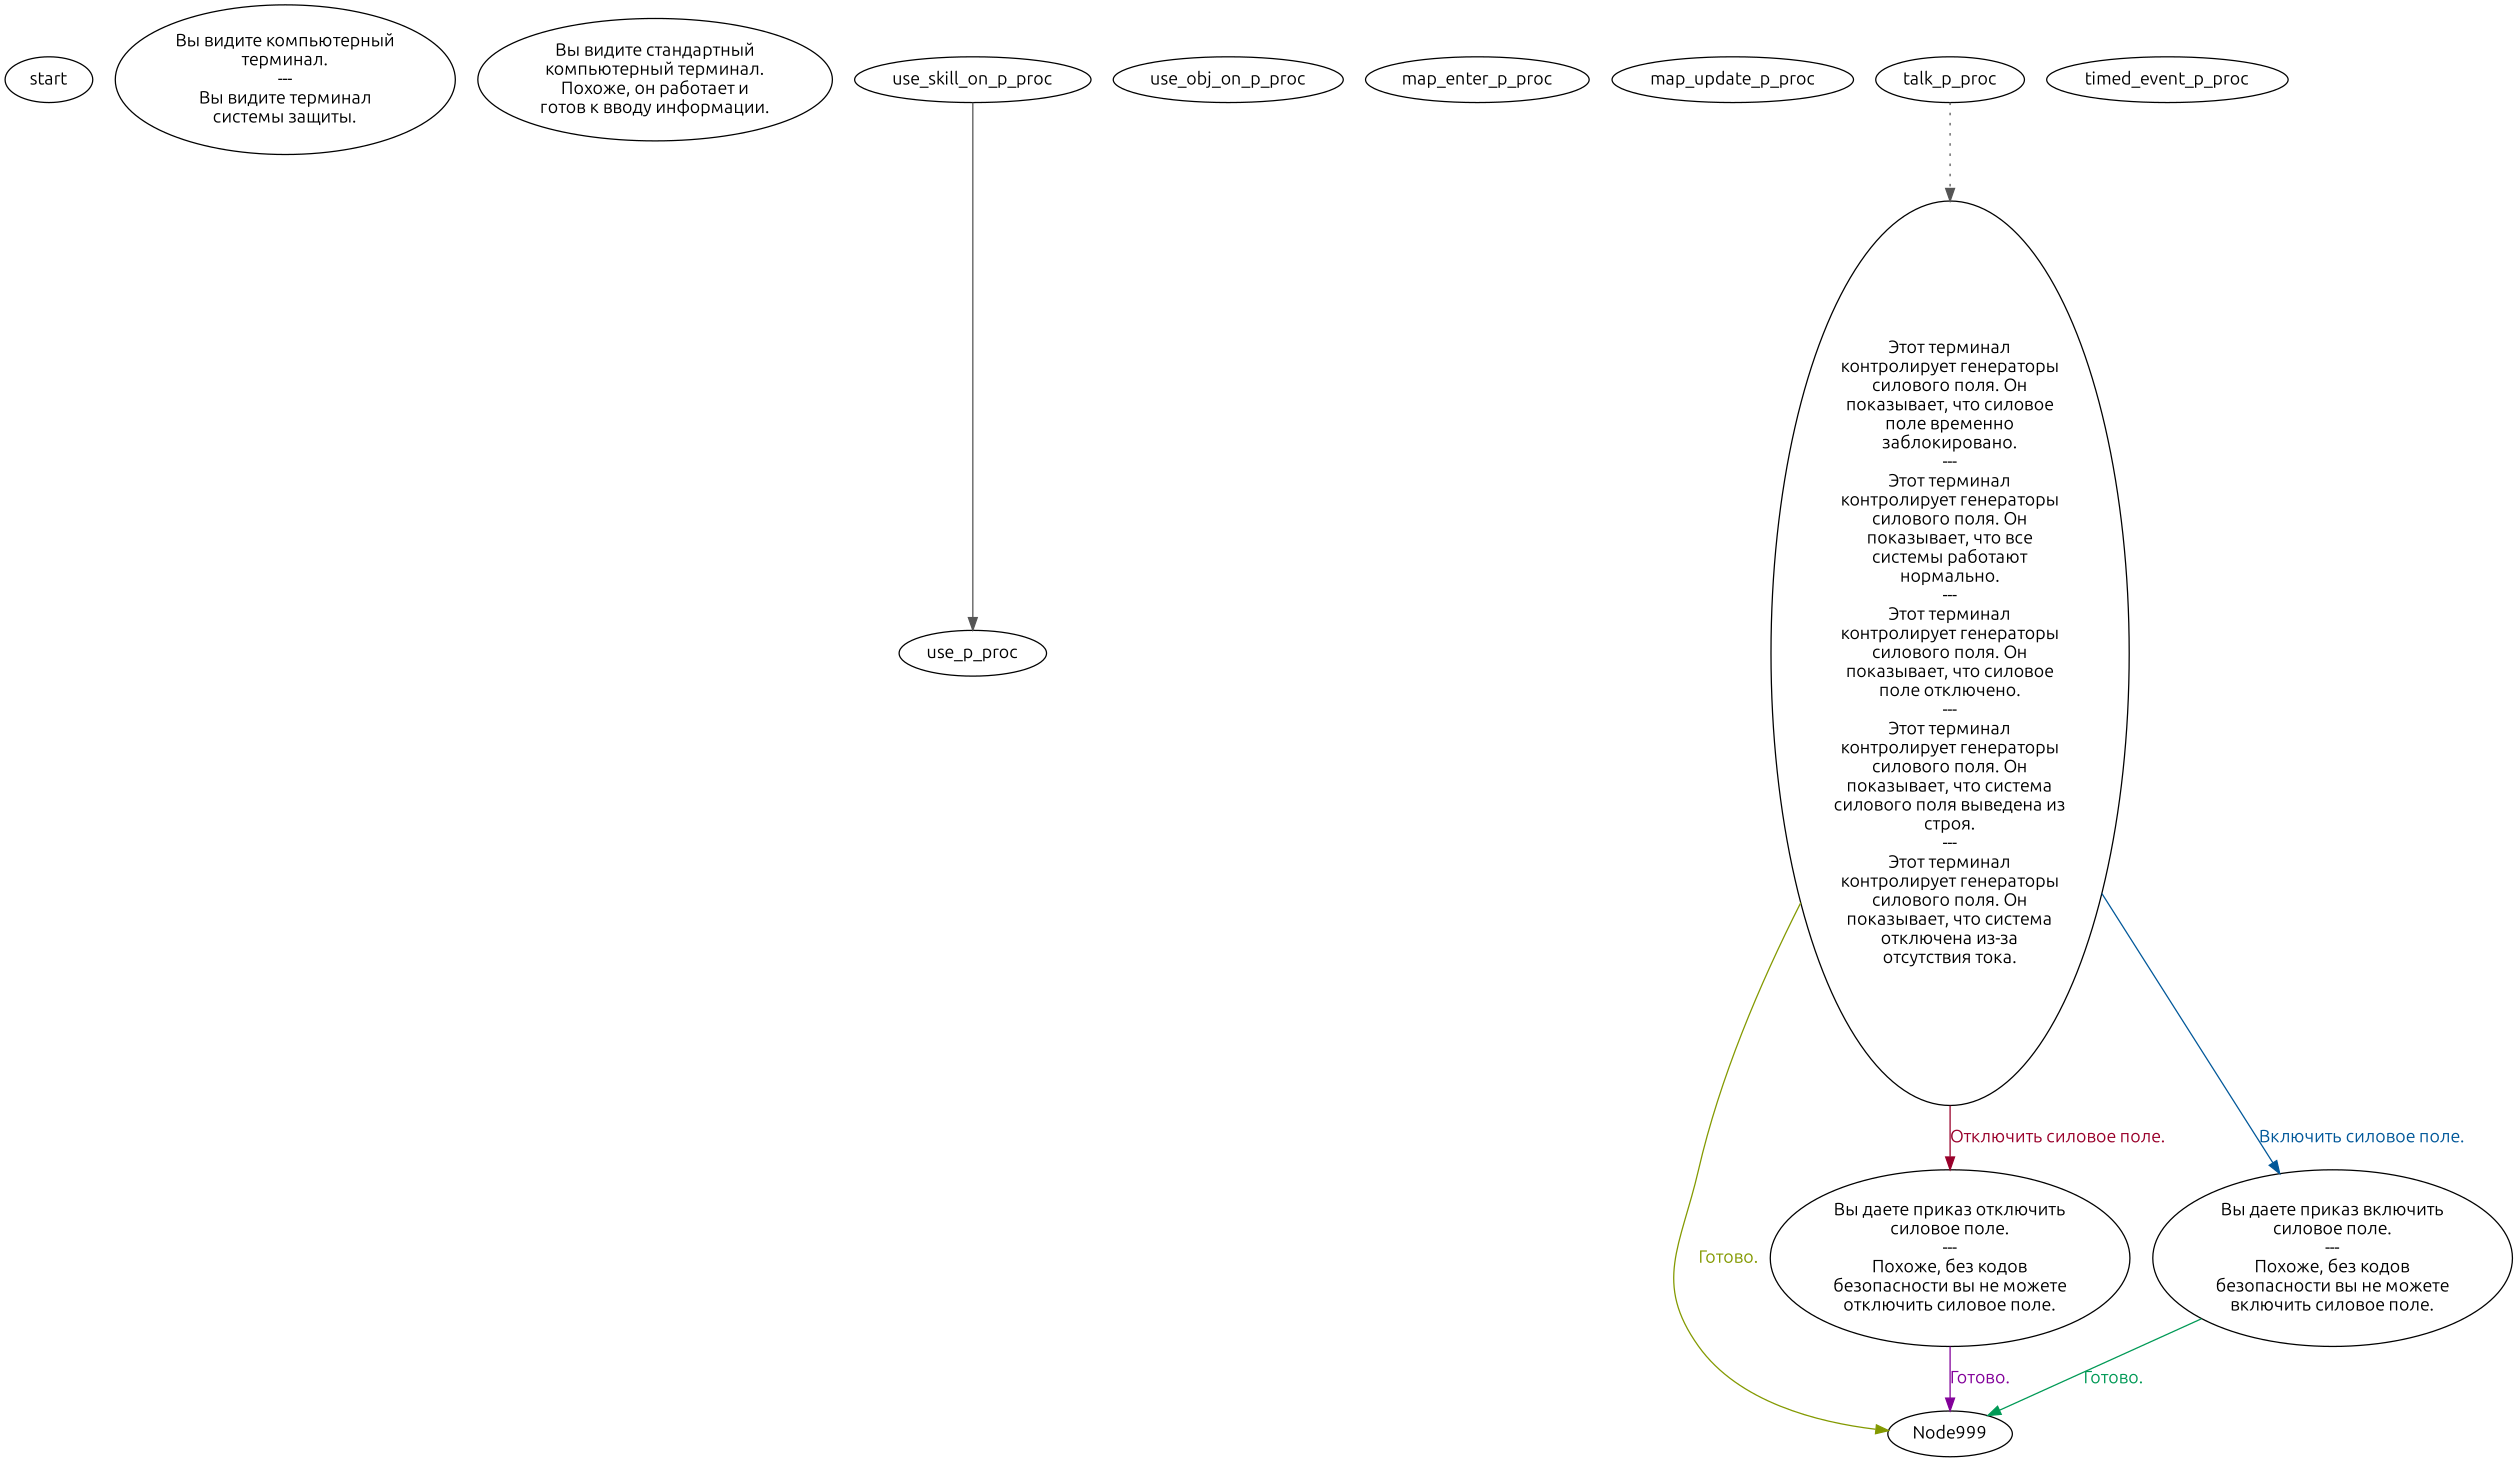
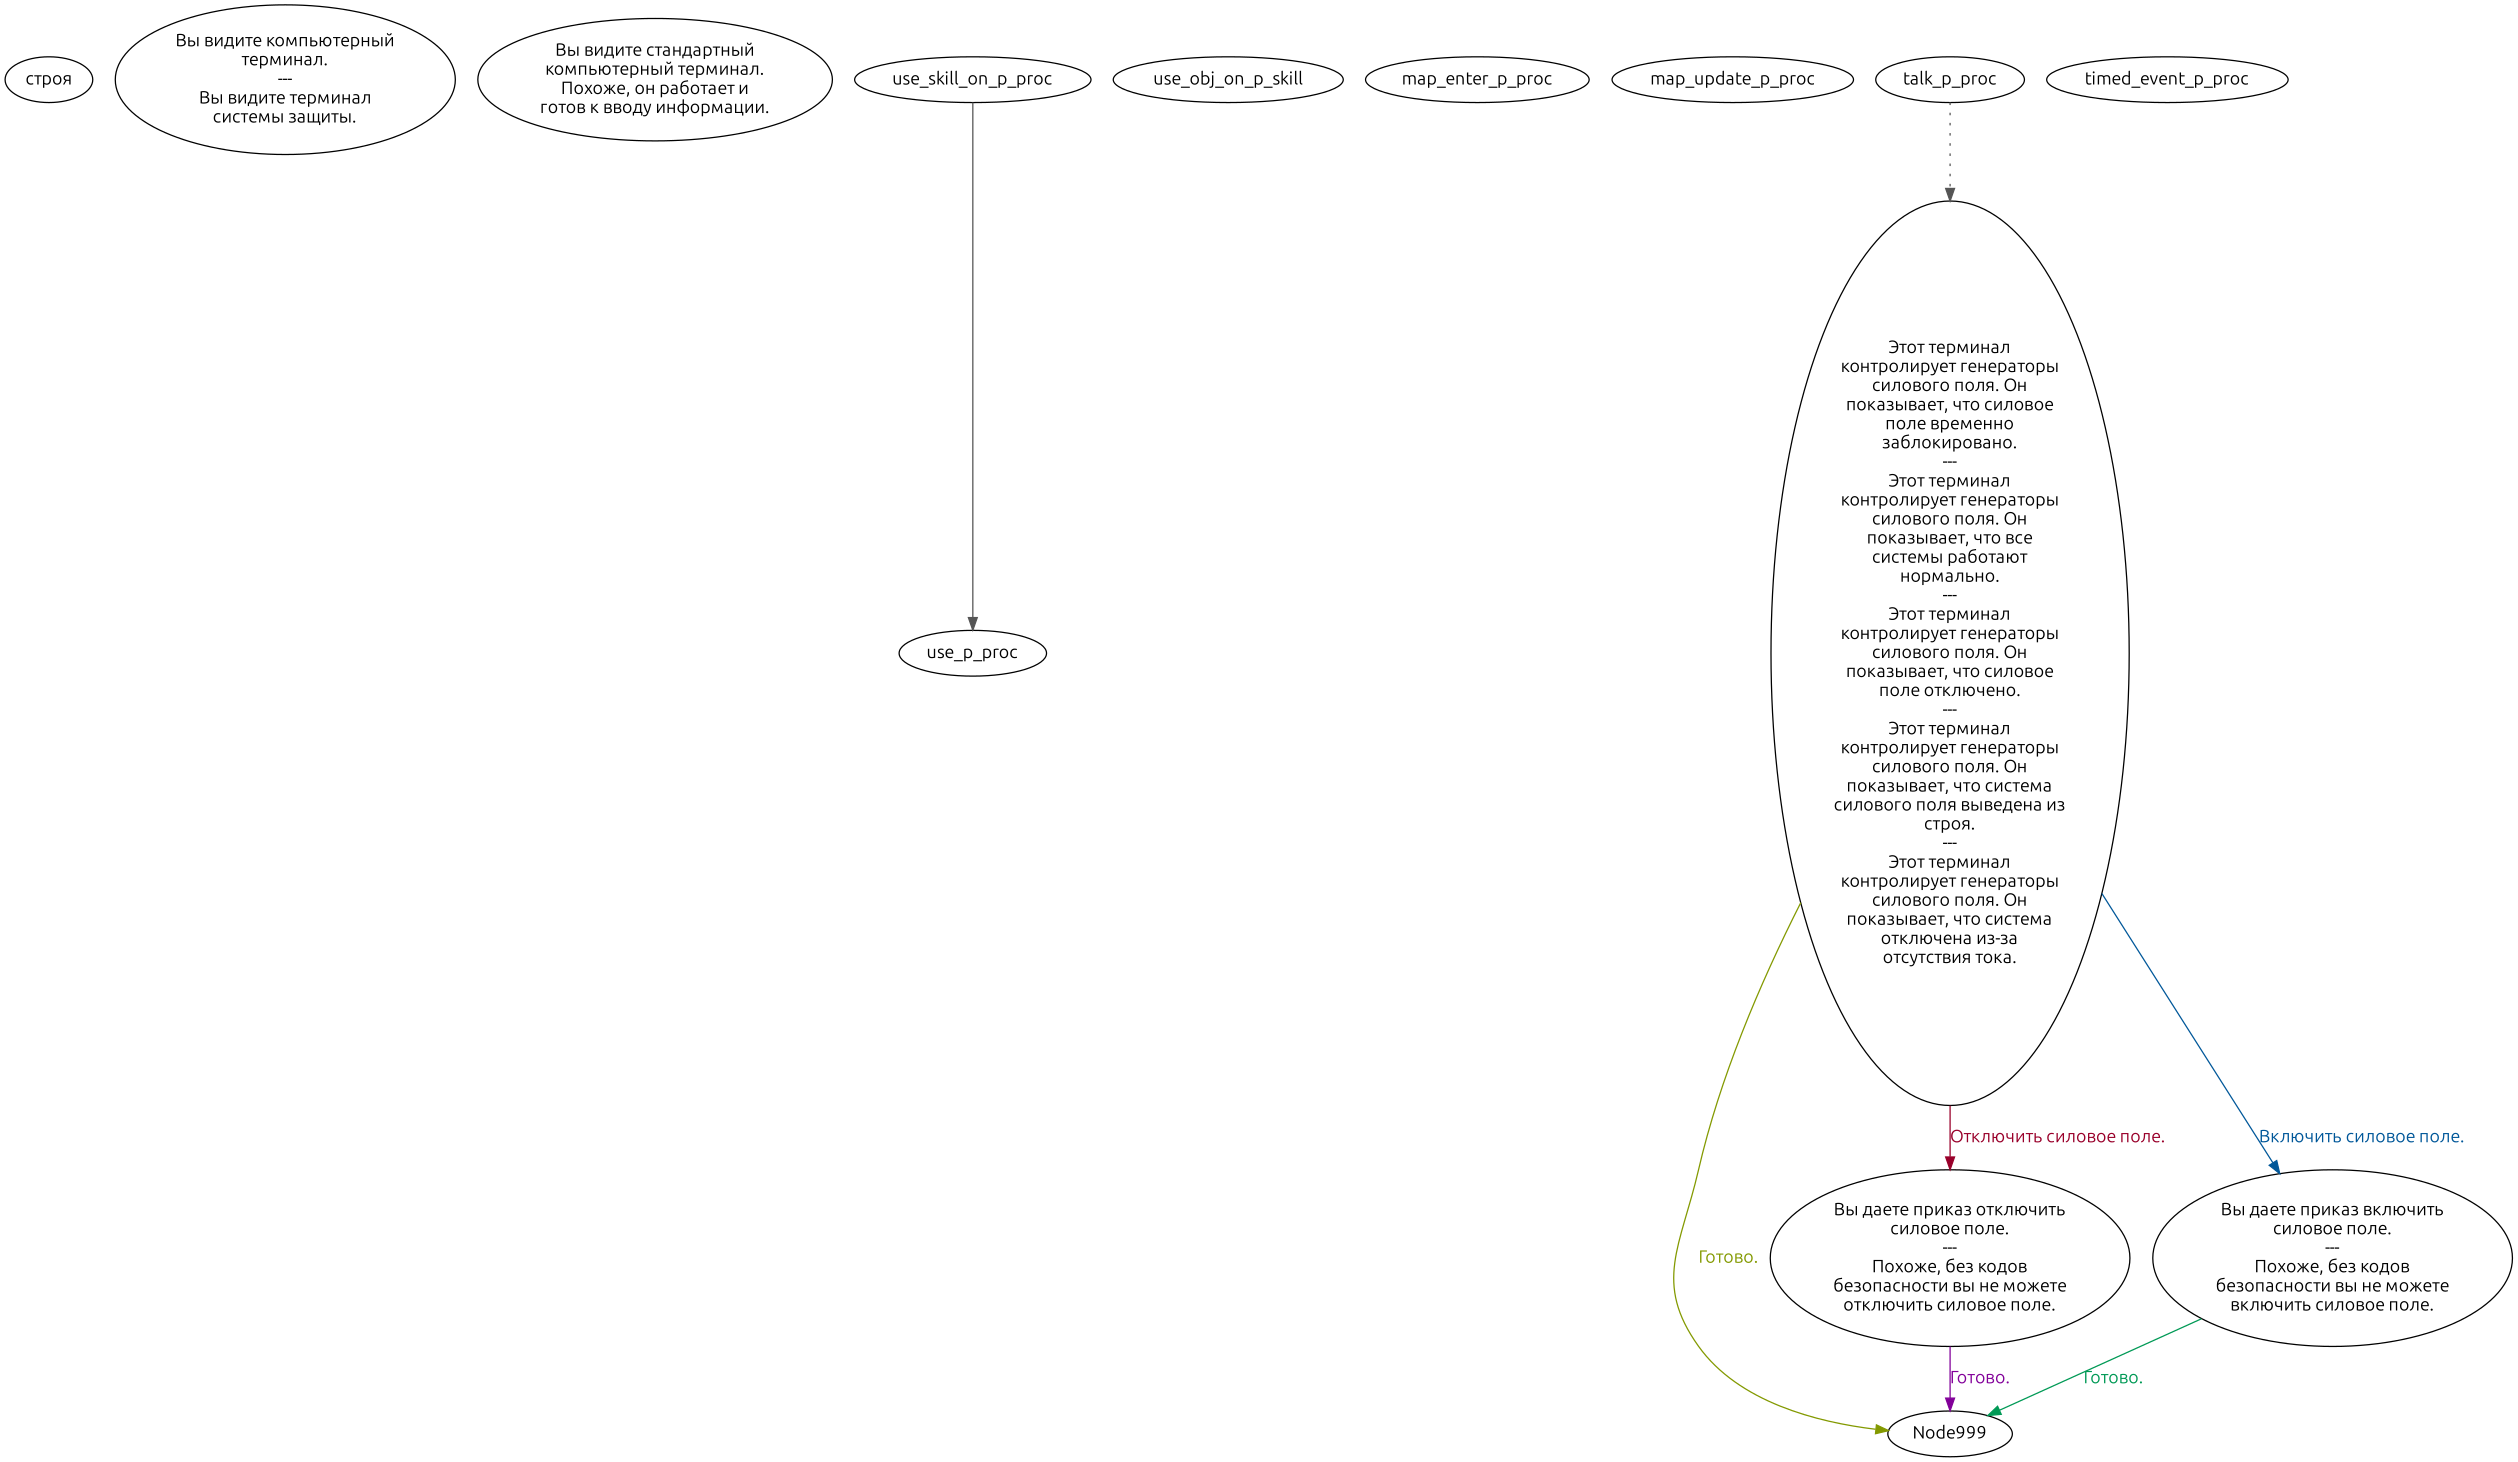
(49, 80) -> (49, 80)
(1228, 80) -> (1228, 80)
